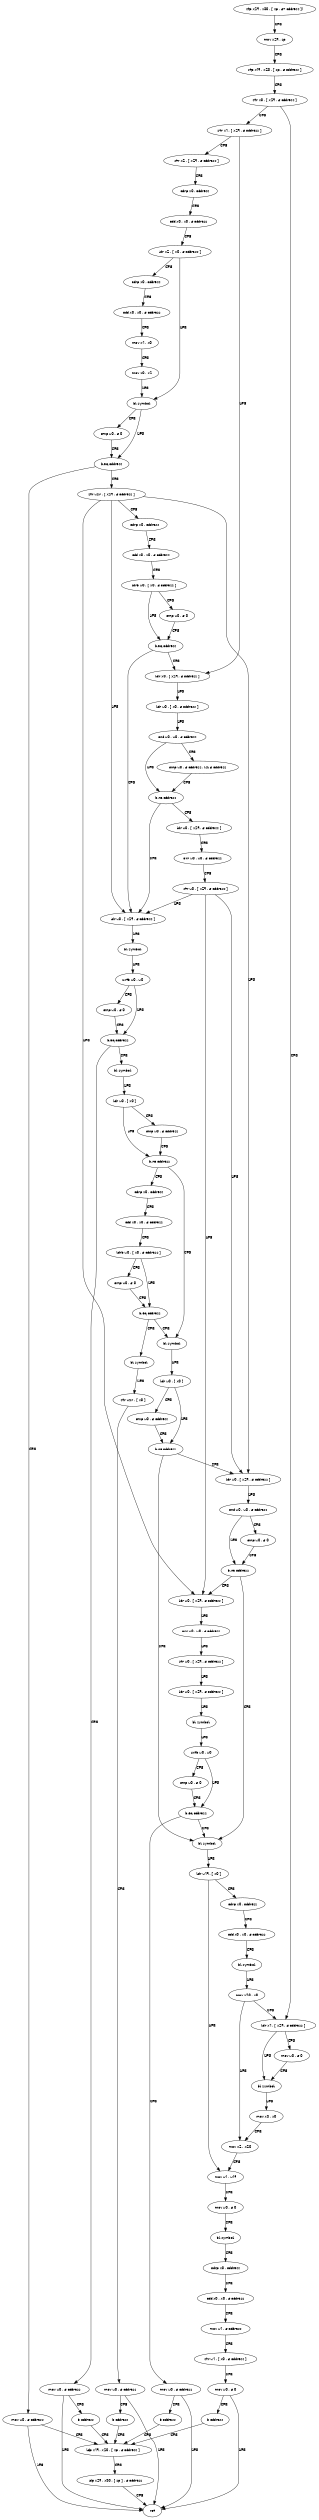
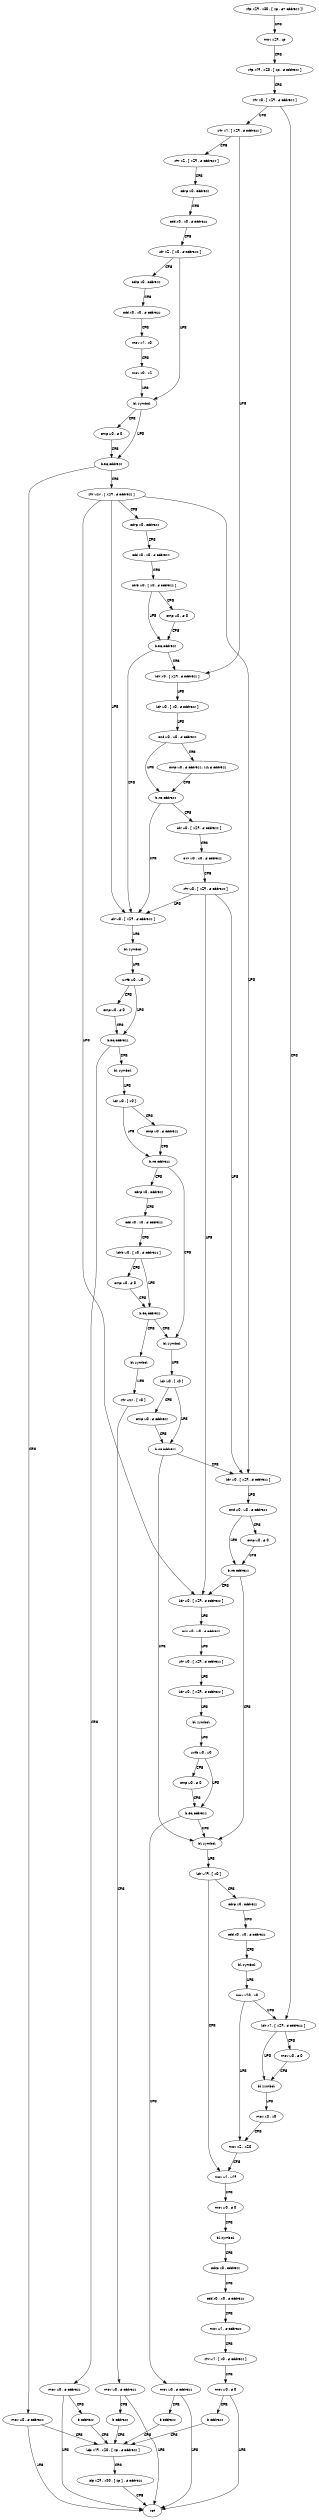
(212, 2025) -> (212, 2025)
